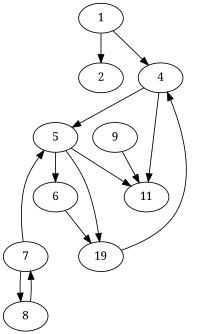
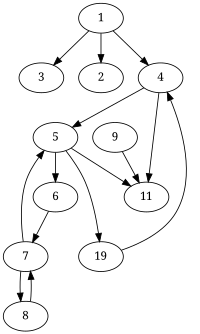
none -> (41, 78)
(76, 224) -> (42, 223)
